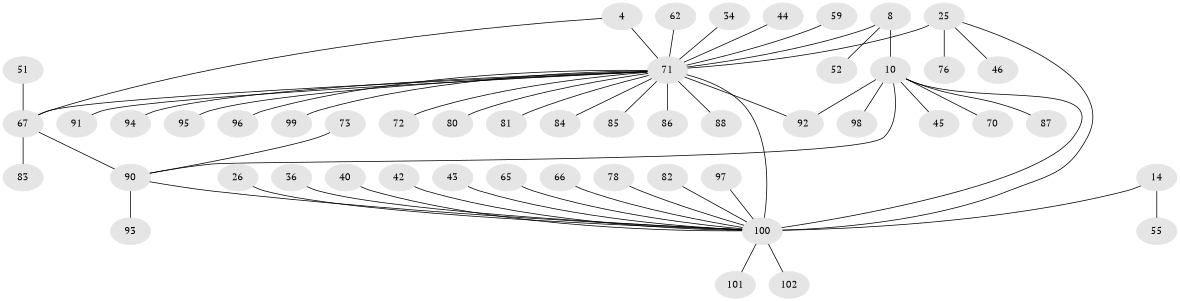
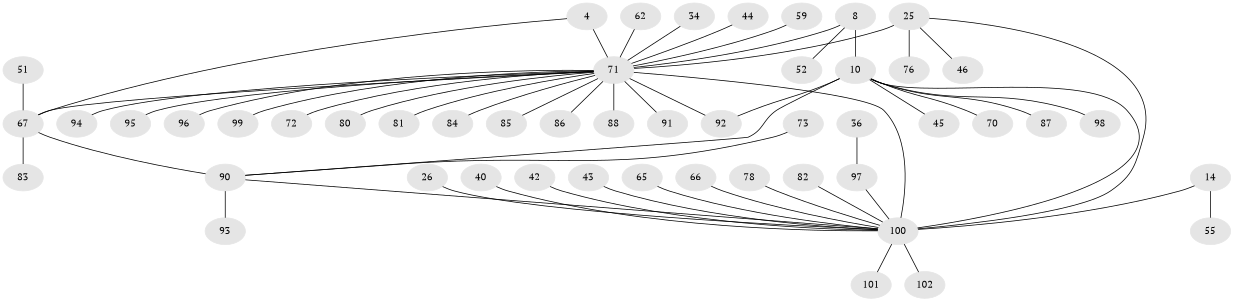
(523, 217) -> (857, 151)
